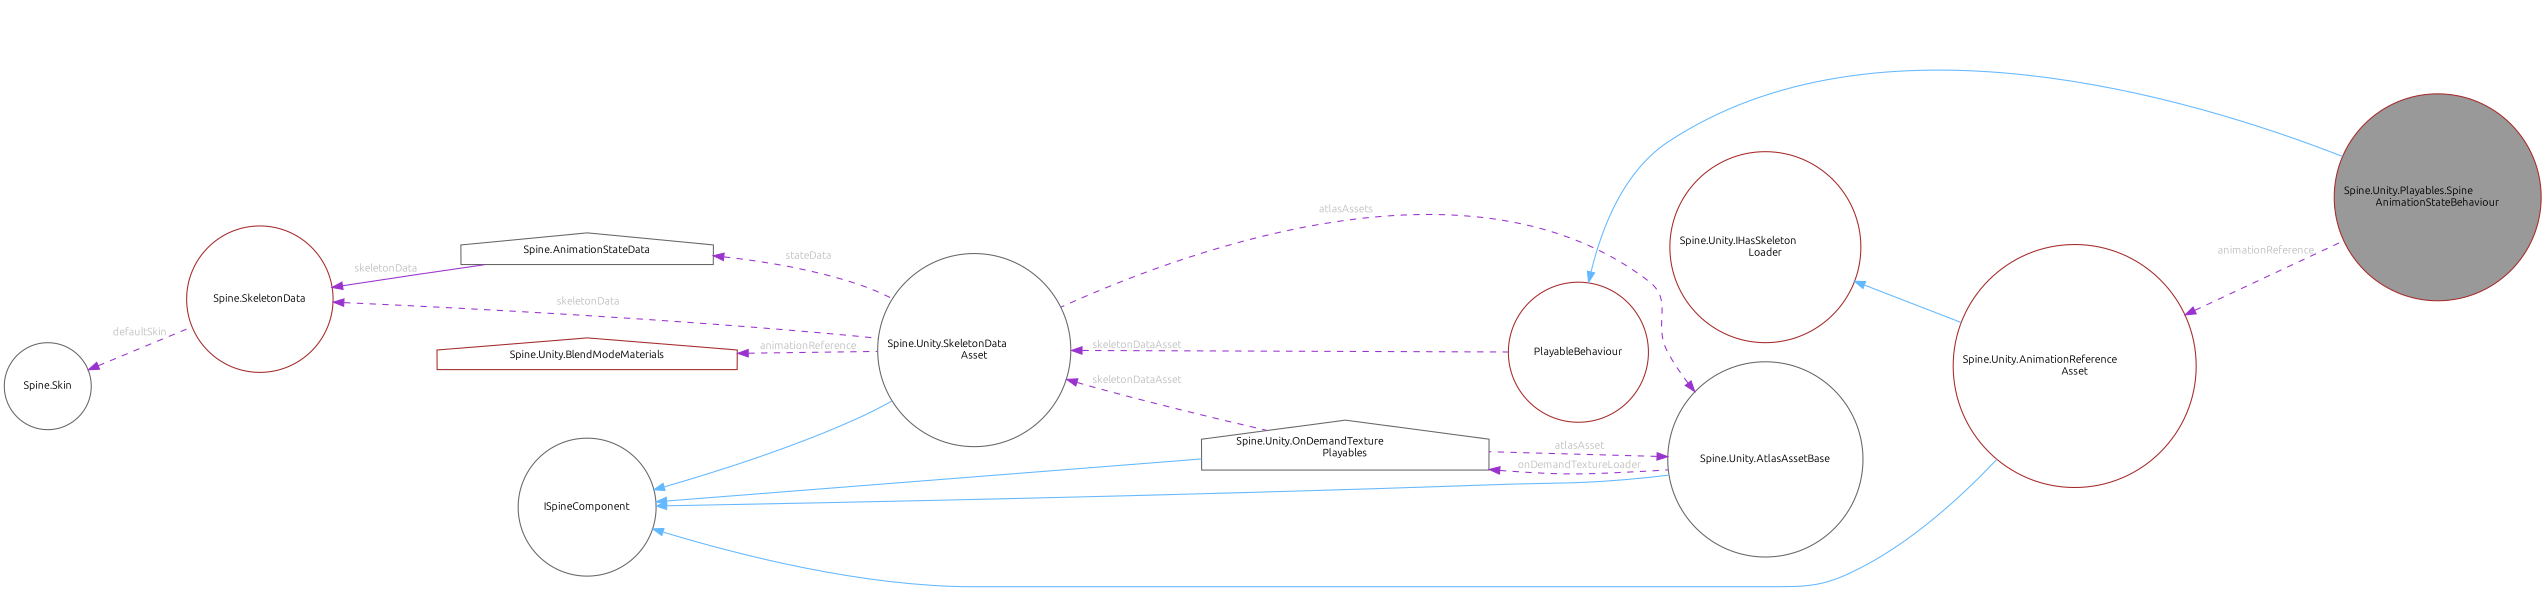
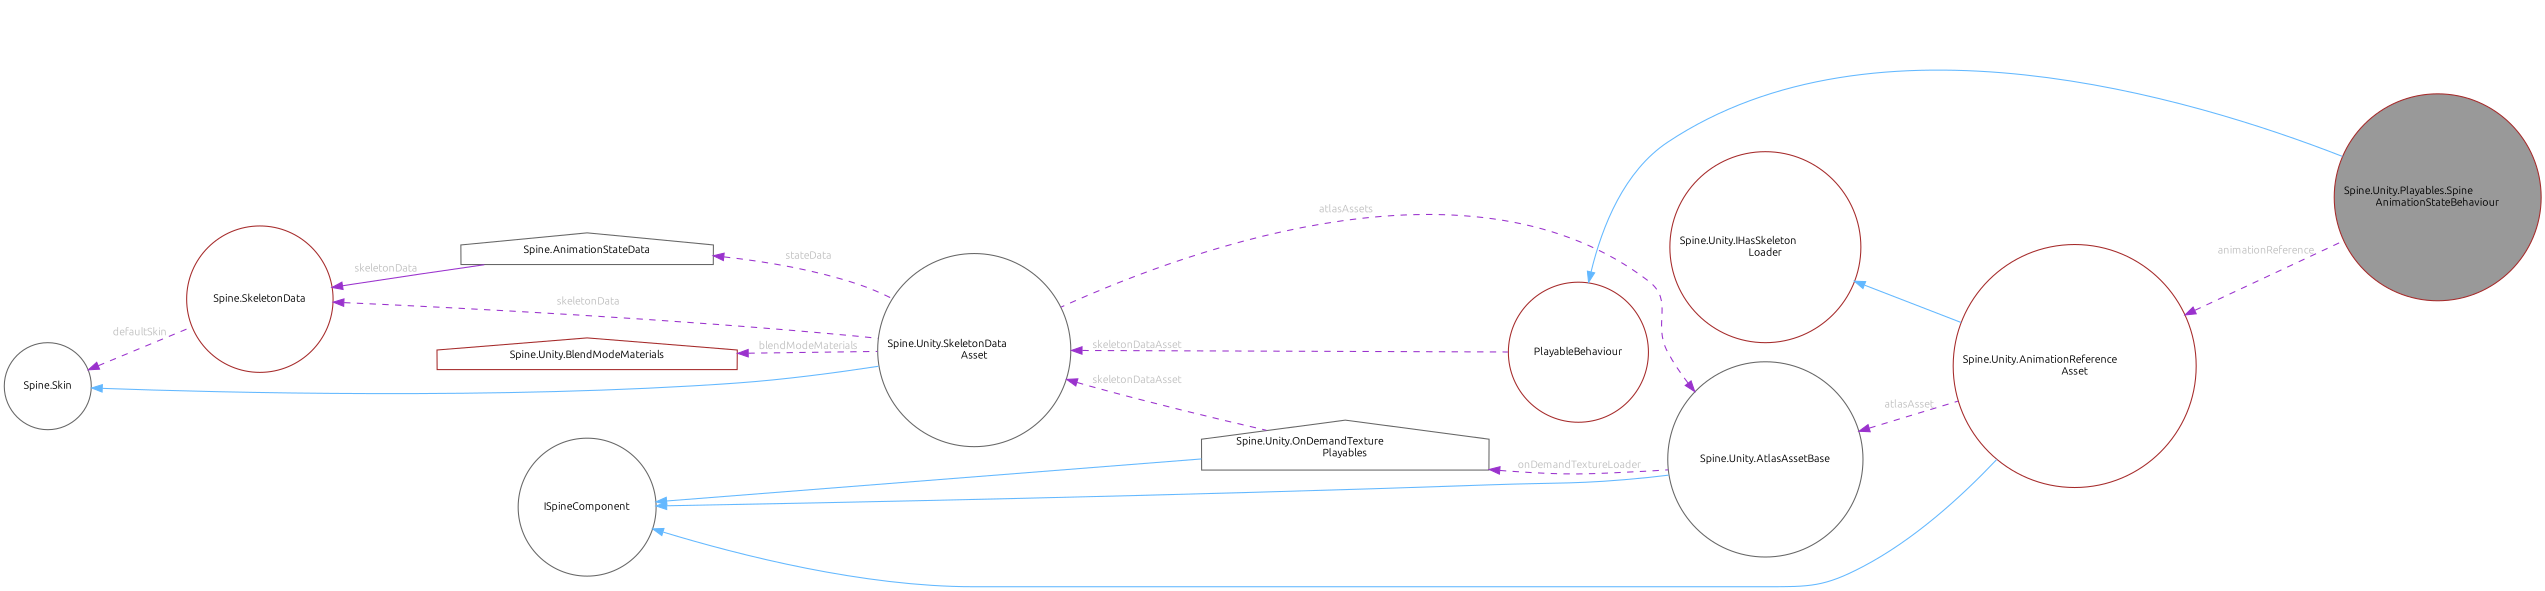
(807, 346) -> (807, 346)
(780, 449) -> (491, 393)
(1573, 454) -> (1914, 415)
